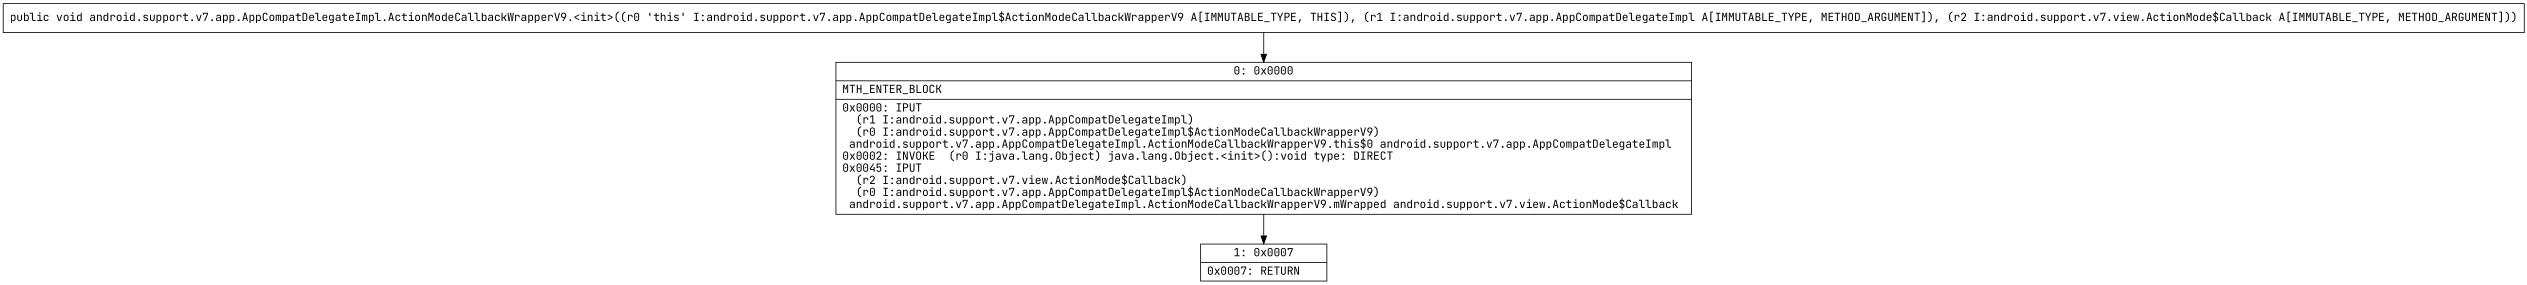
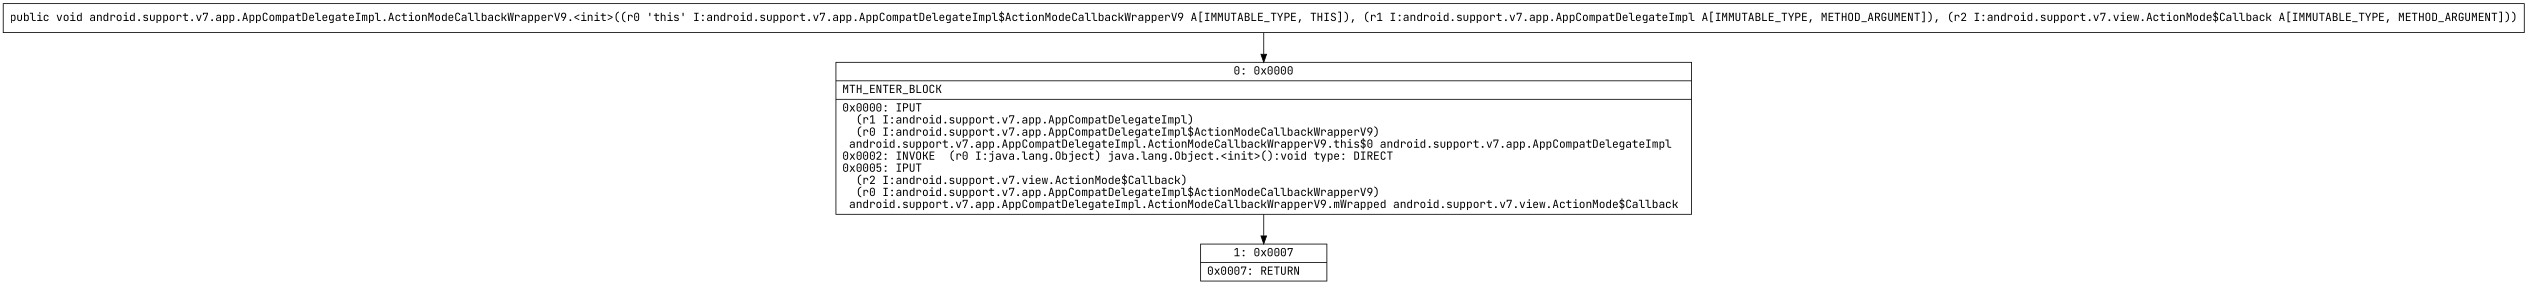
(889, 168) -> (889, 168)
